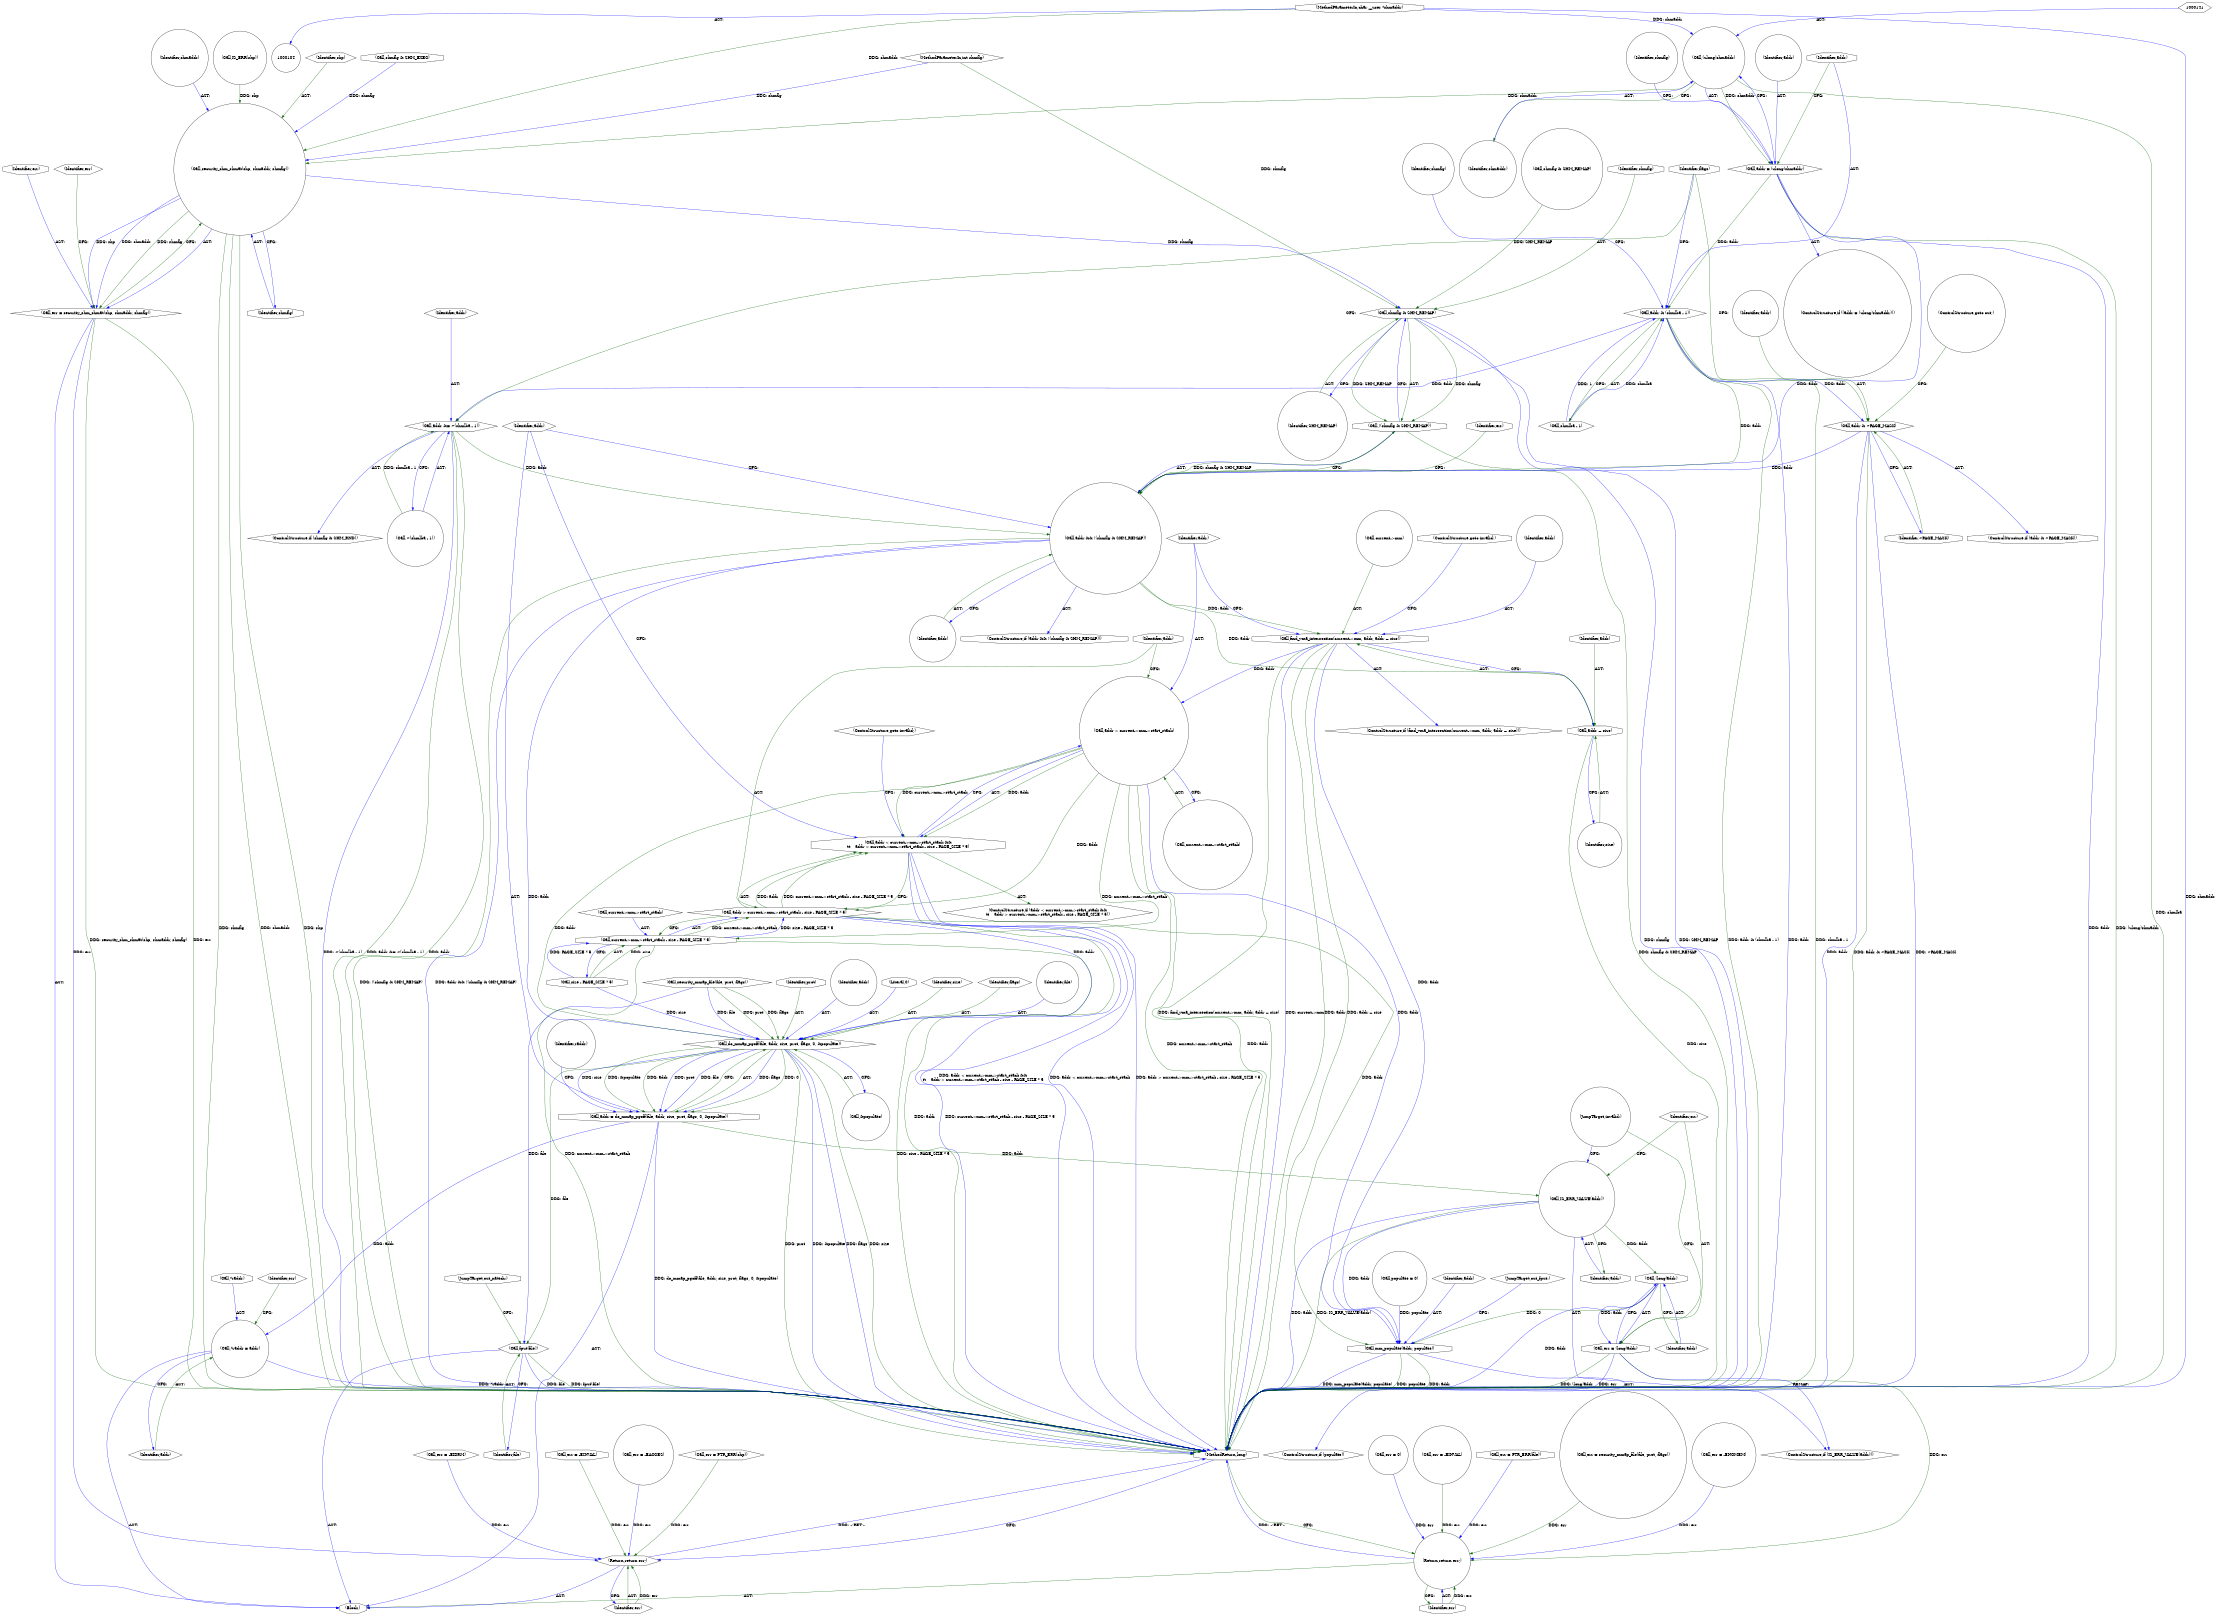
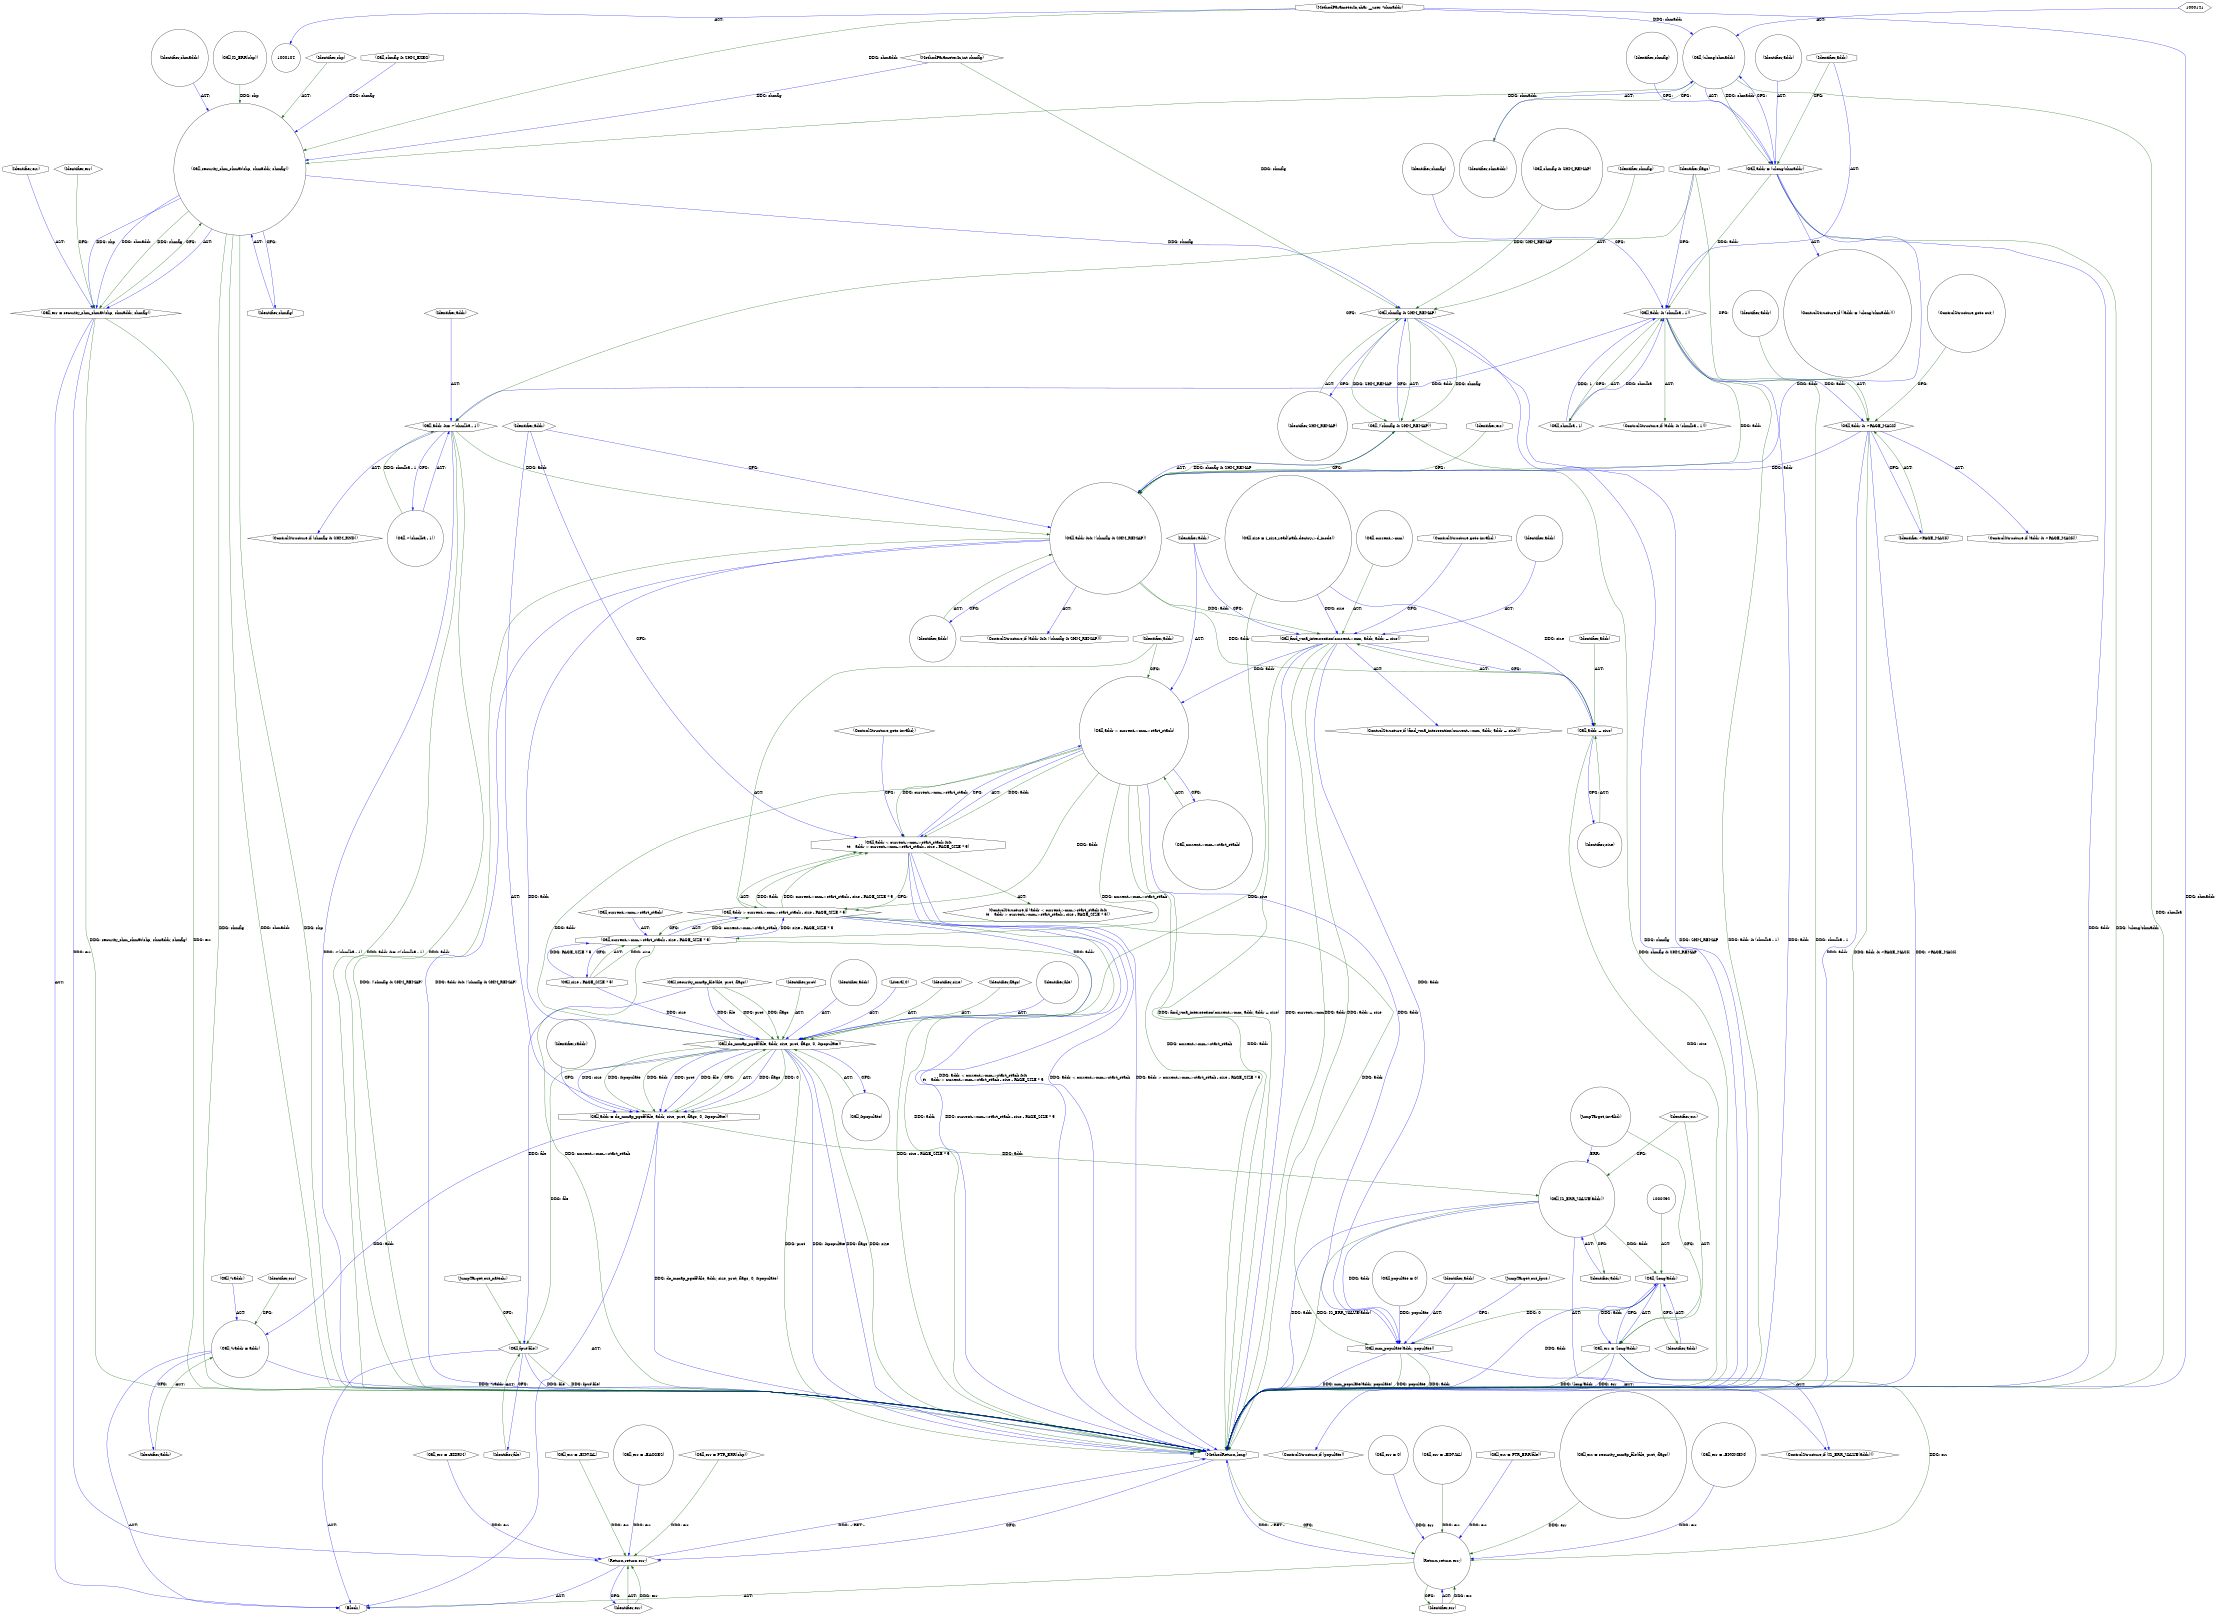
none -> (1665, 426)
none -> (1288, 538)
(1596, 1154) -> (1596, 1154)
none -> (1661, 1199)
(1802, 1385) -> (1802, 1385)
